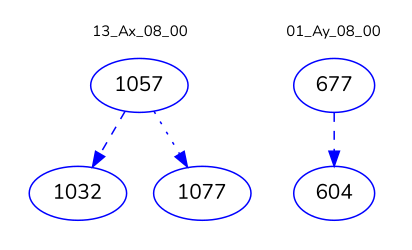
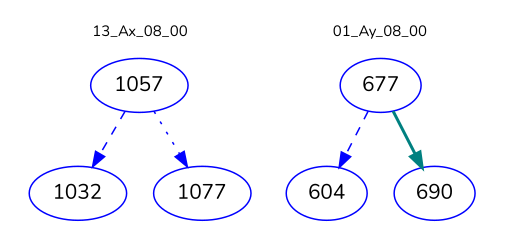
none -> (435, 193)
